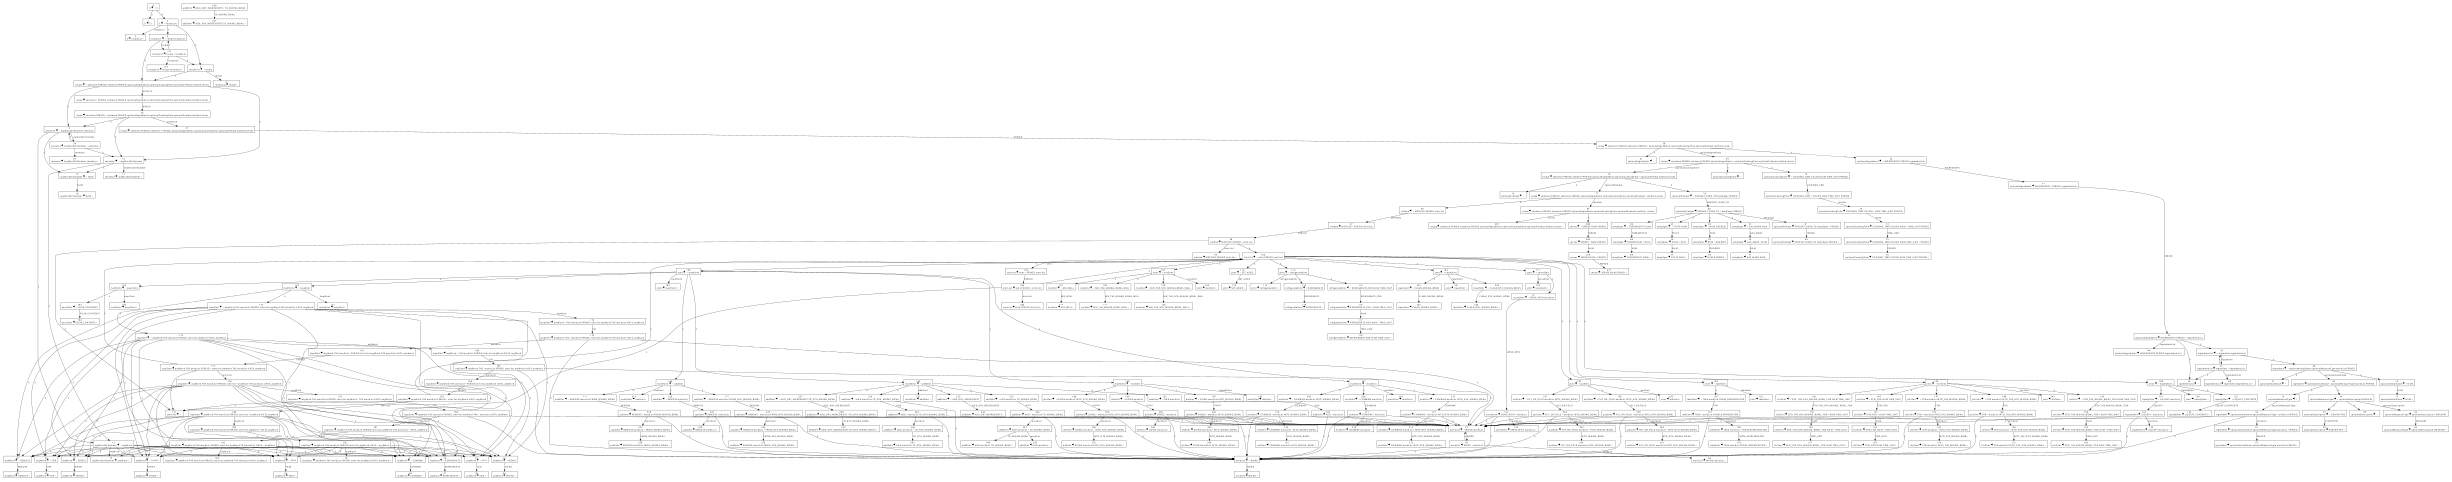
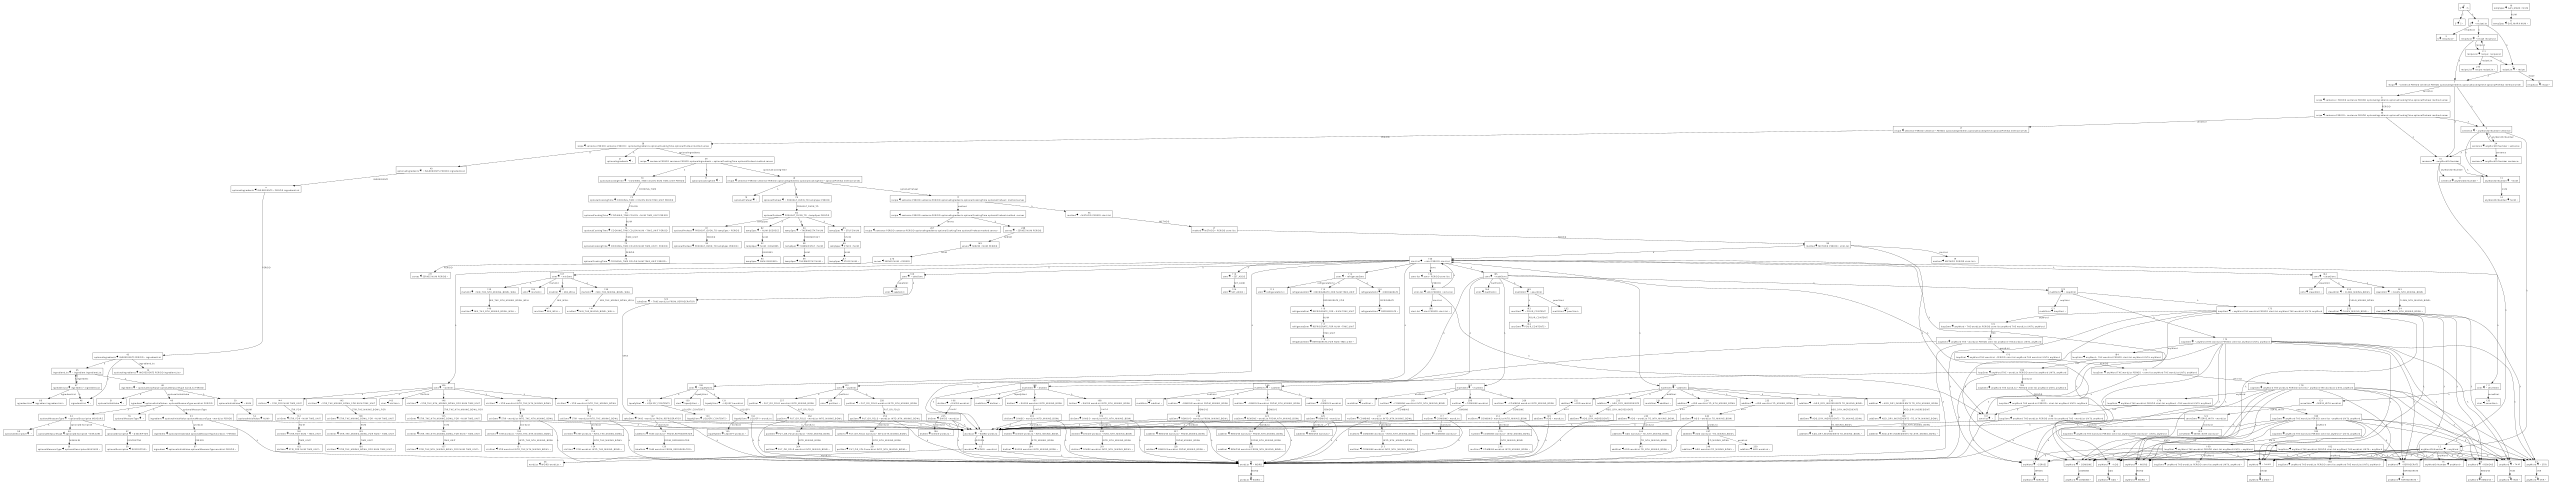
(1750, 225) -> none
none -> (1831, 402)
(2271, 405) -> (181, 409)
(137, 451) -> (2418, 460)
(1044, 454) -> (1321, 452)
none -> (2271, 459)
